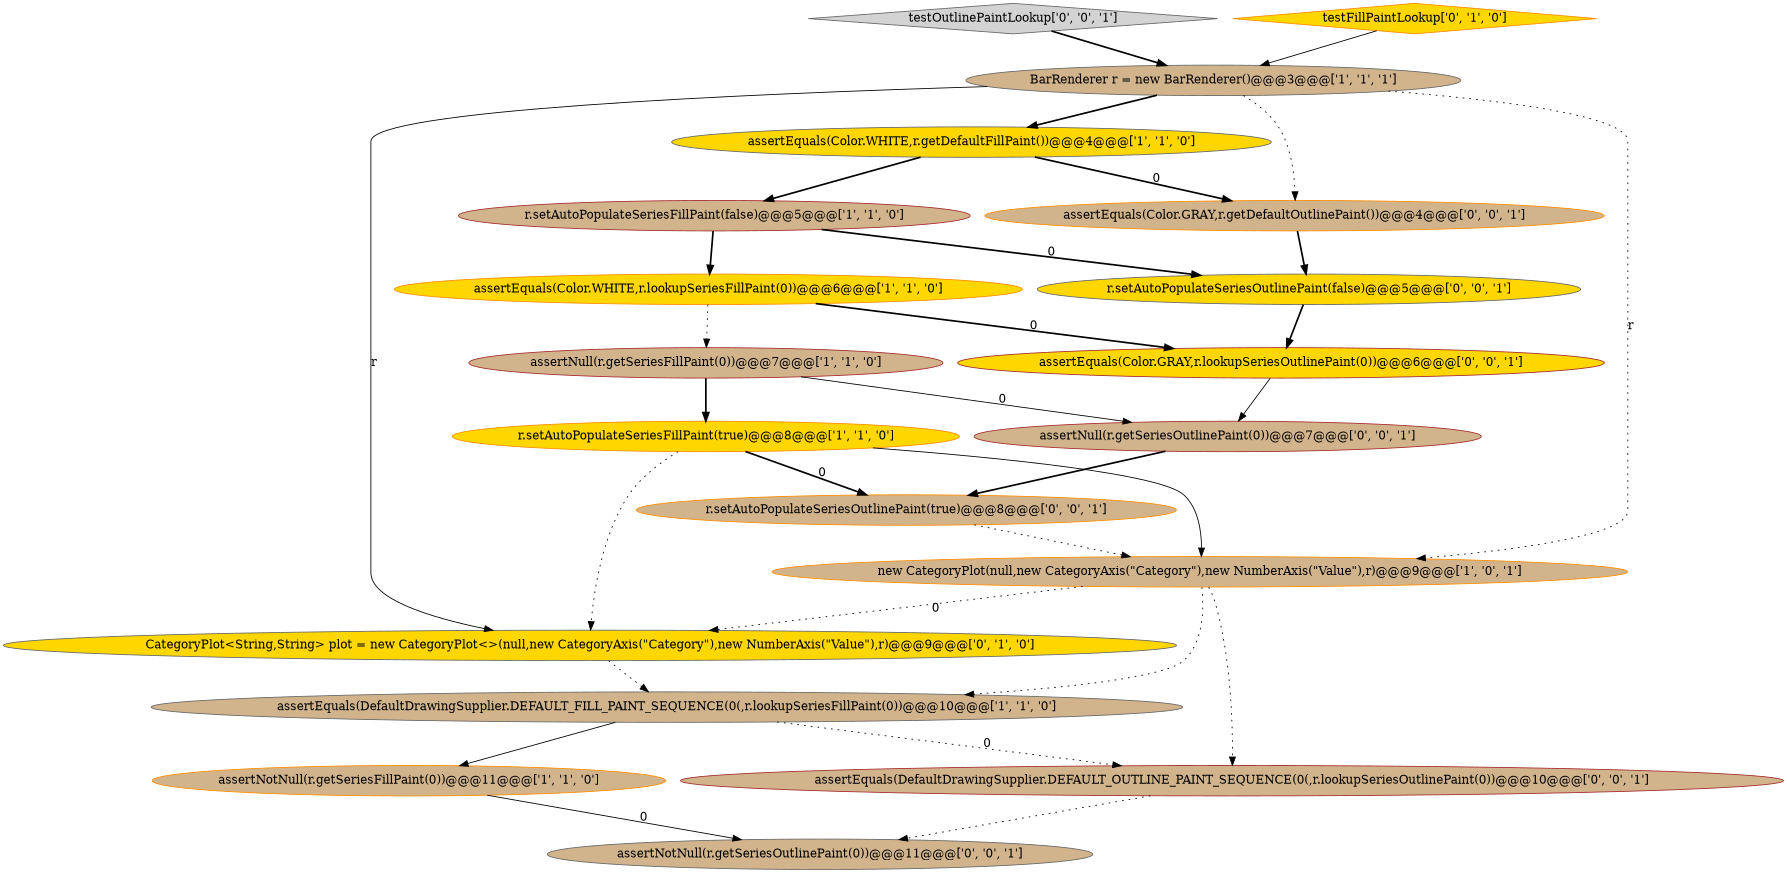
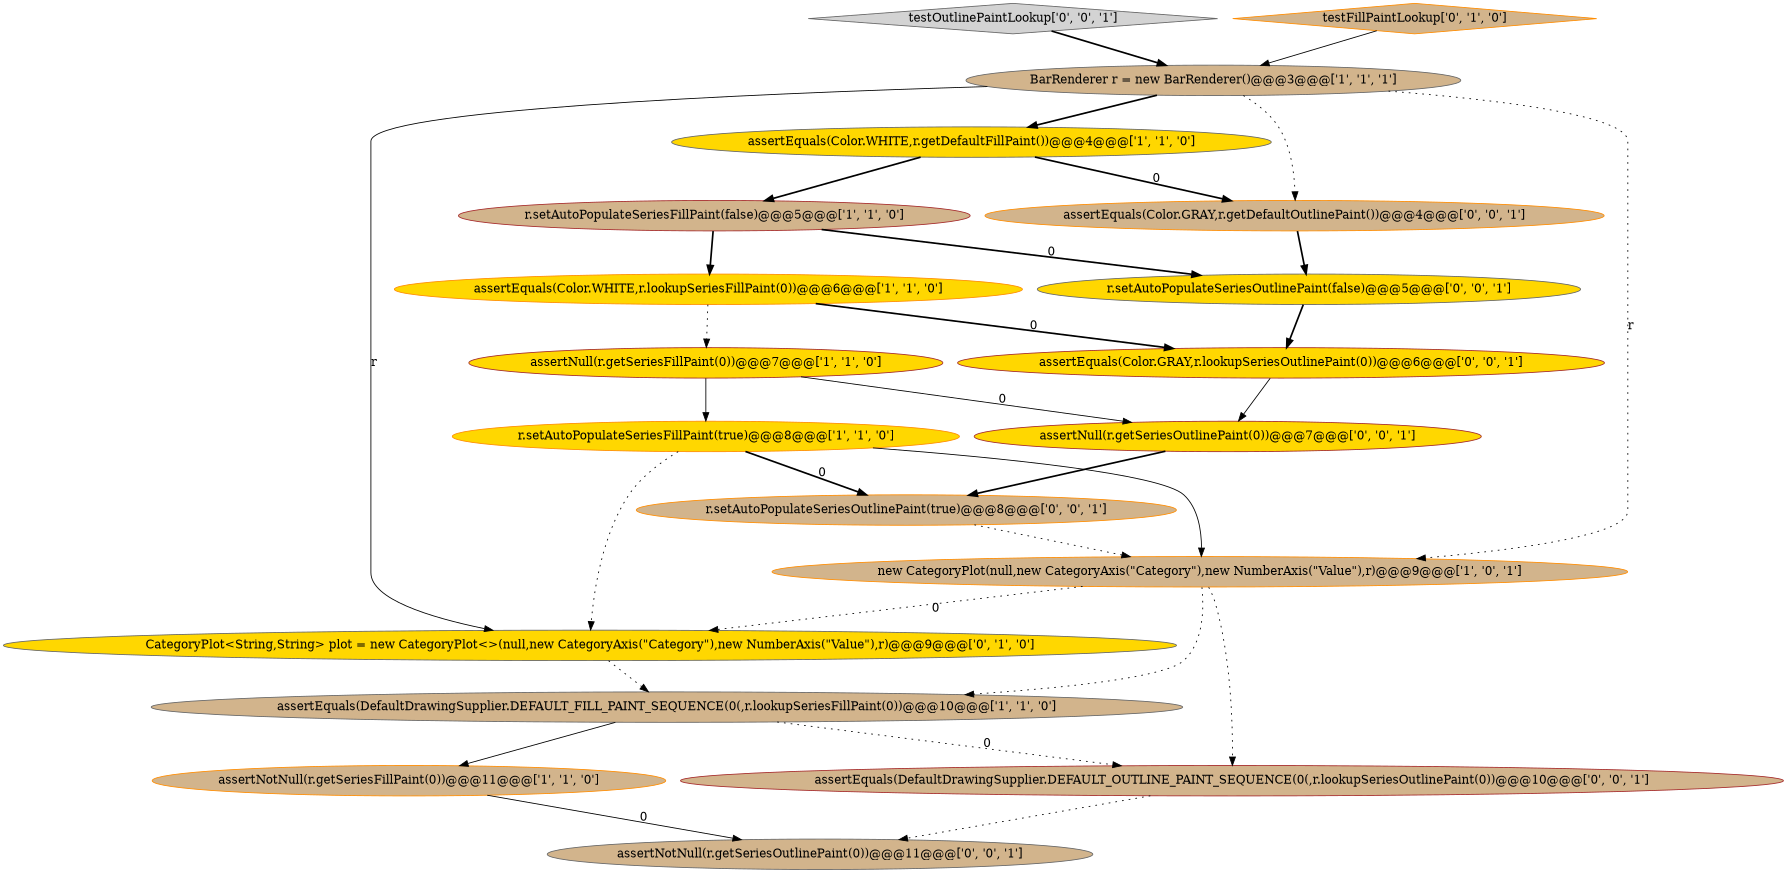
(1415, 19) -> (1415, 19)
(706, 363) -> (706, 363)
(706, 395) -> (706, 395)
(1228, 436) -> (1228, 436)
